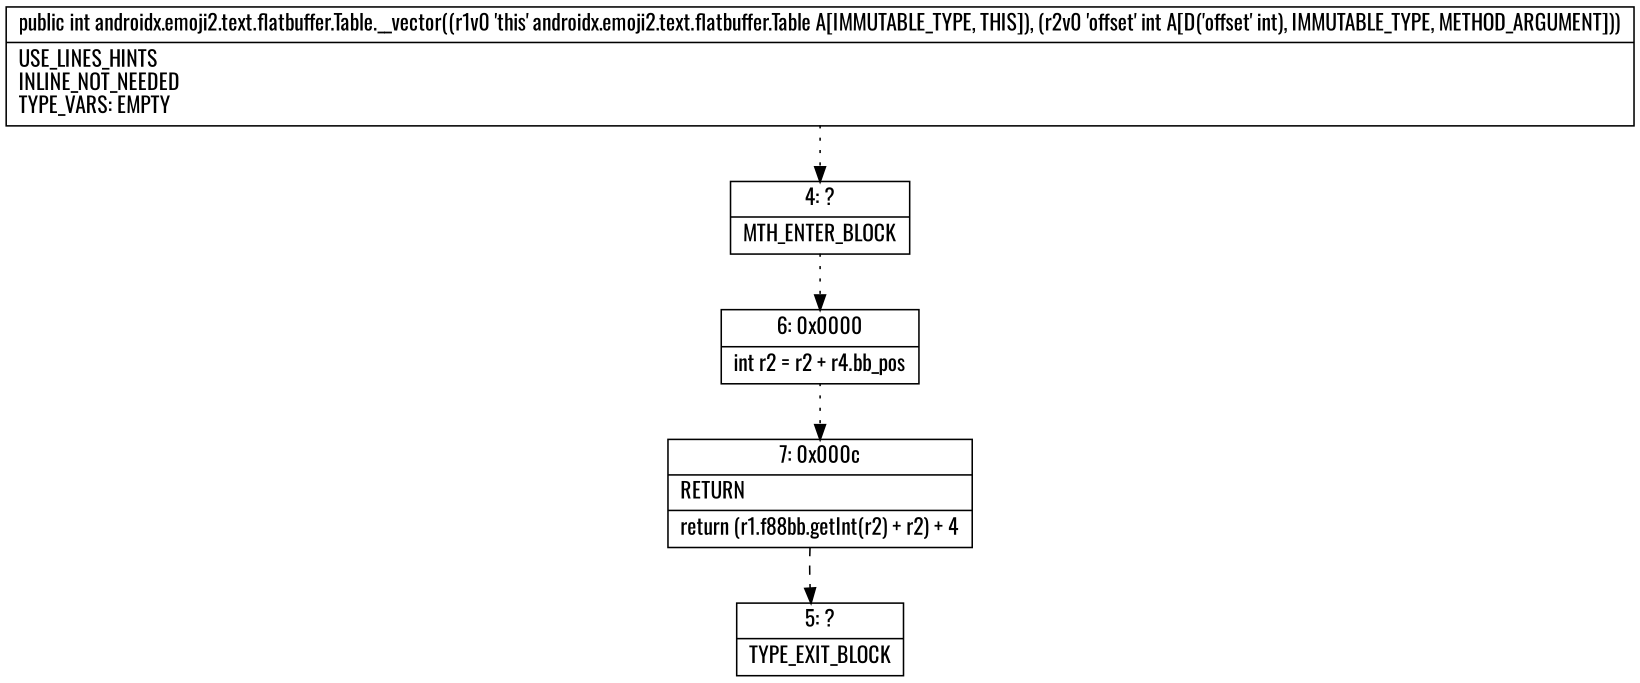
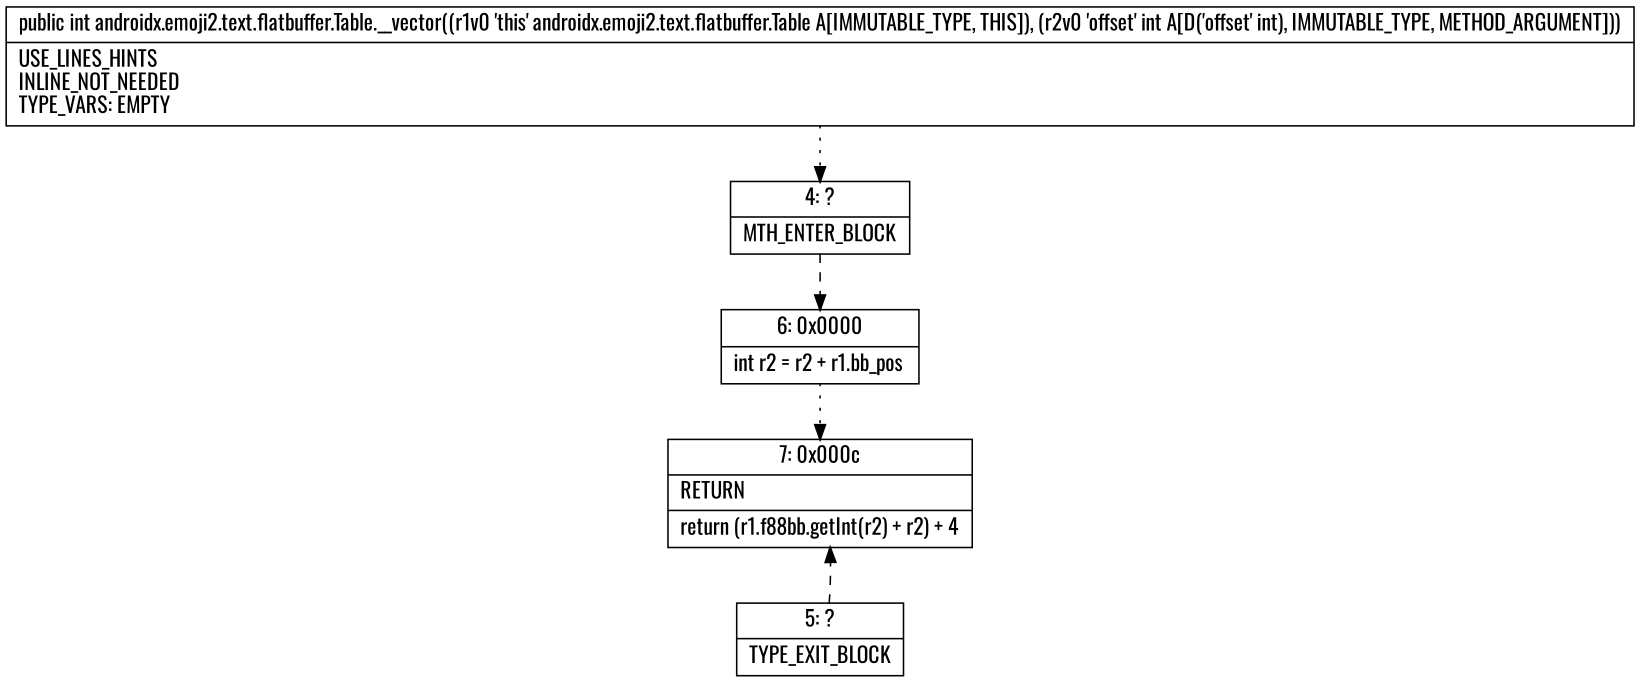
(820, 274) -> (820, 274)
(820, 364) -> (819, 364)
(810, 567) -> (830, 583)
